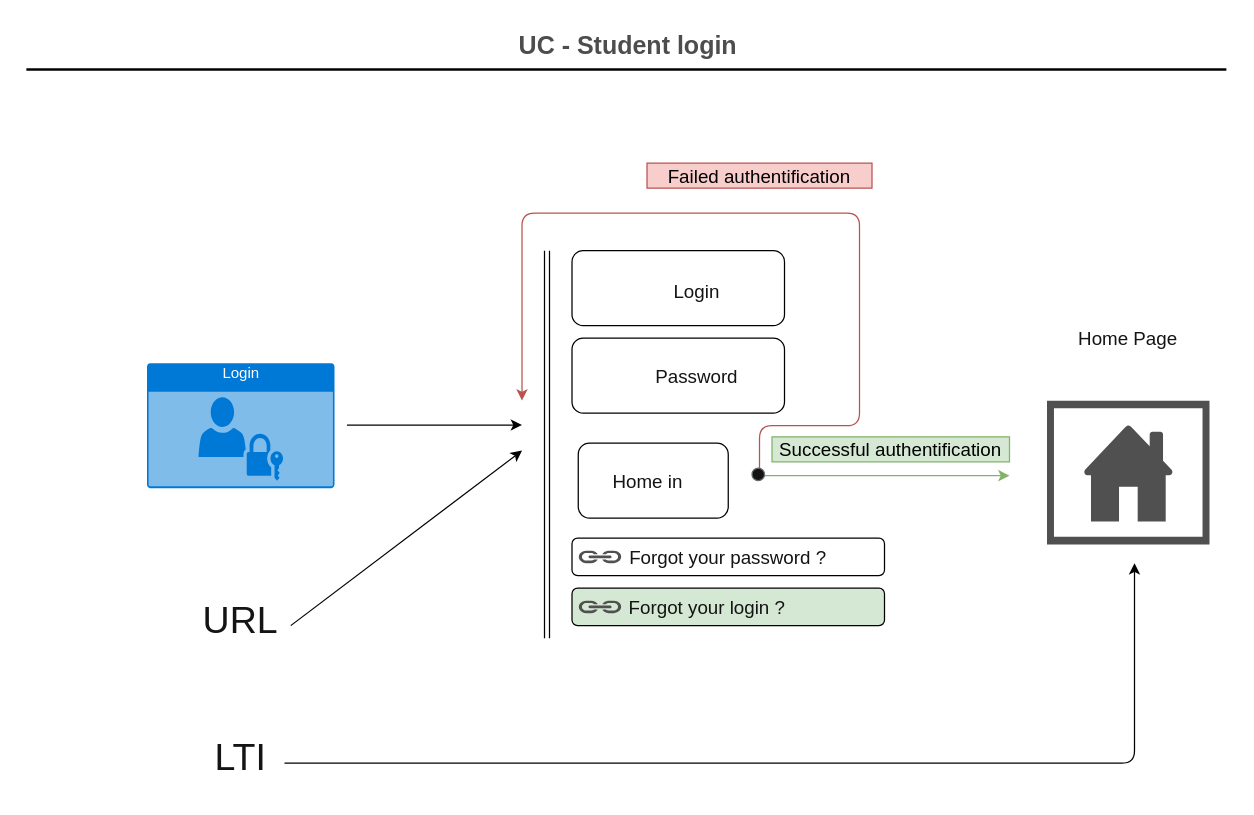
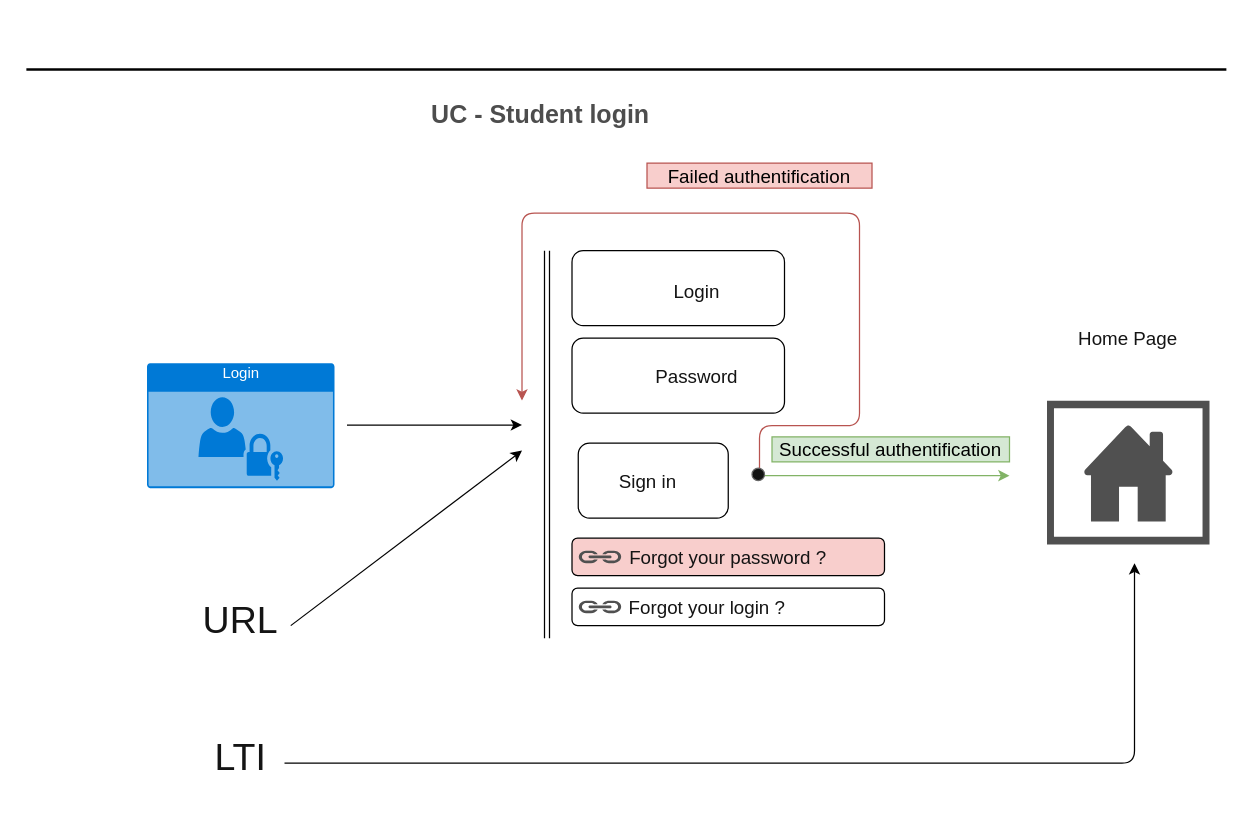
(628, 44) -> (540, 113)
(653, 481) -> (653, 481)
(728, 557) -> (728, 557)
(728, 607) -> (728, 607)
